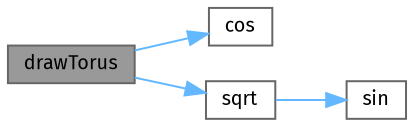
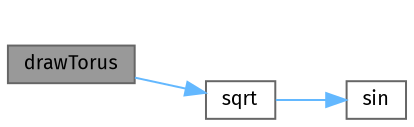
(241, 27) -> none
